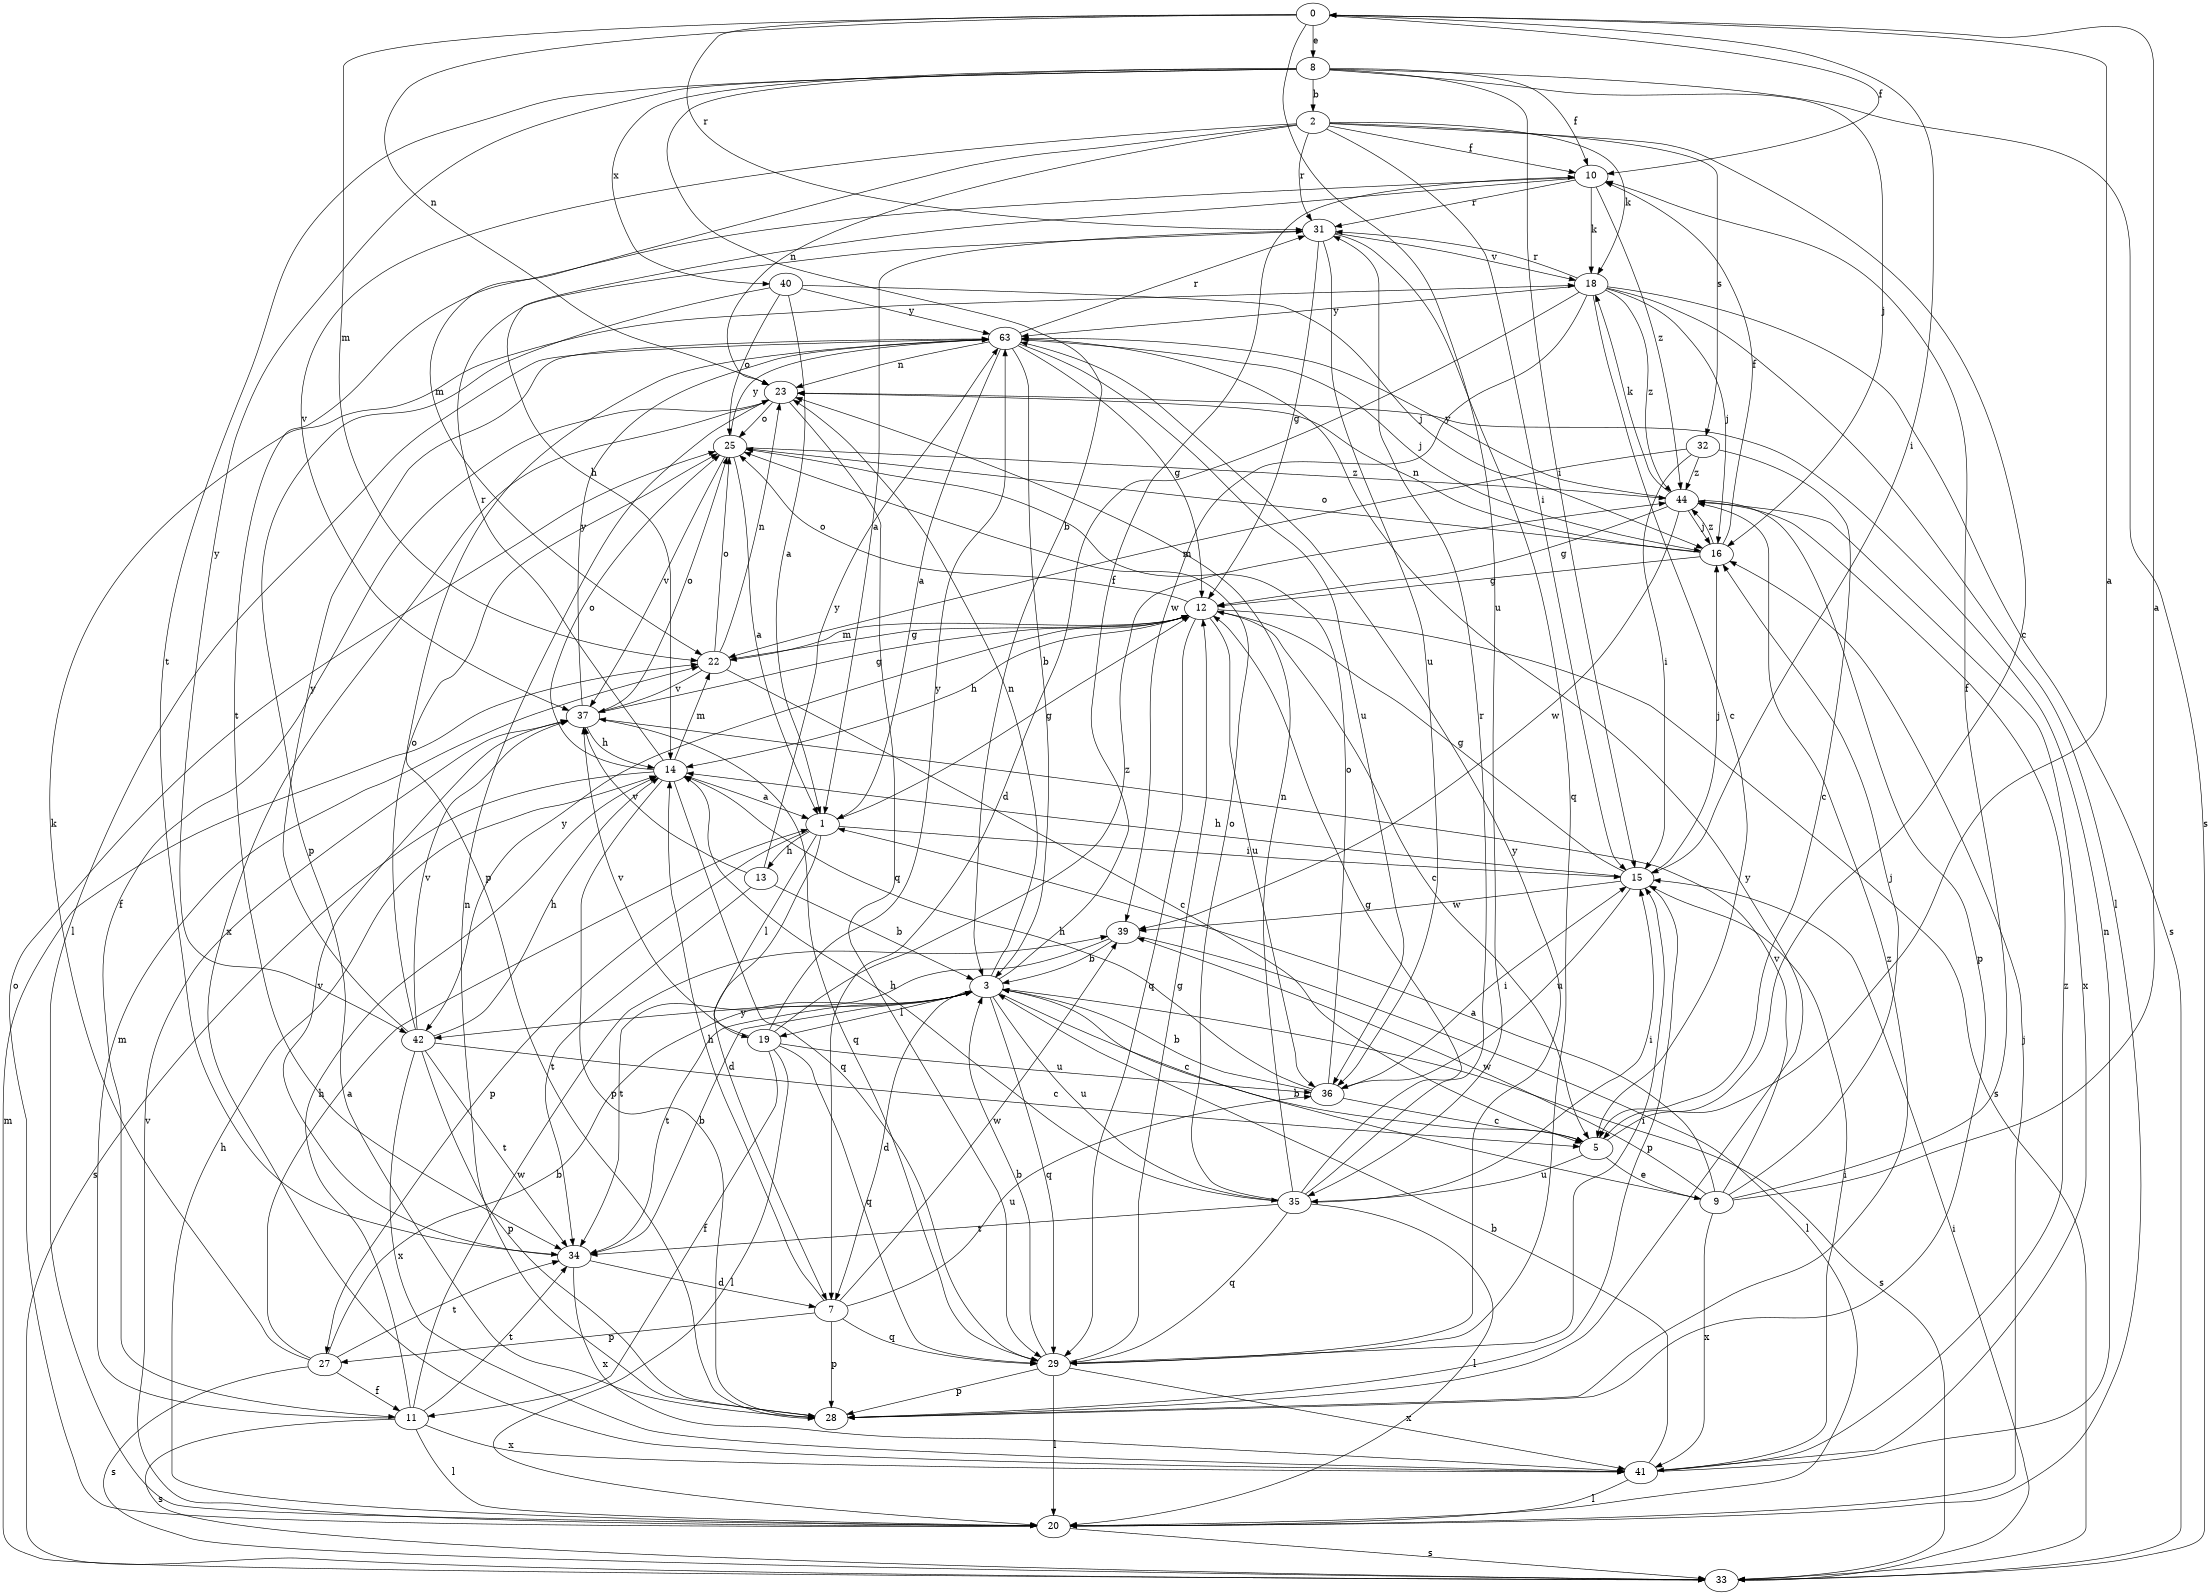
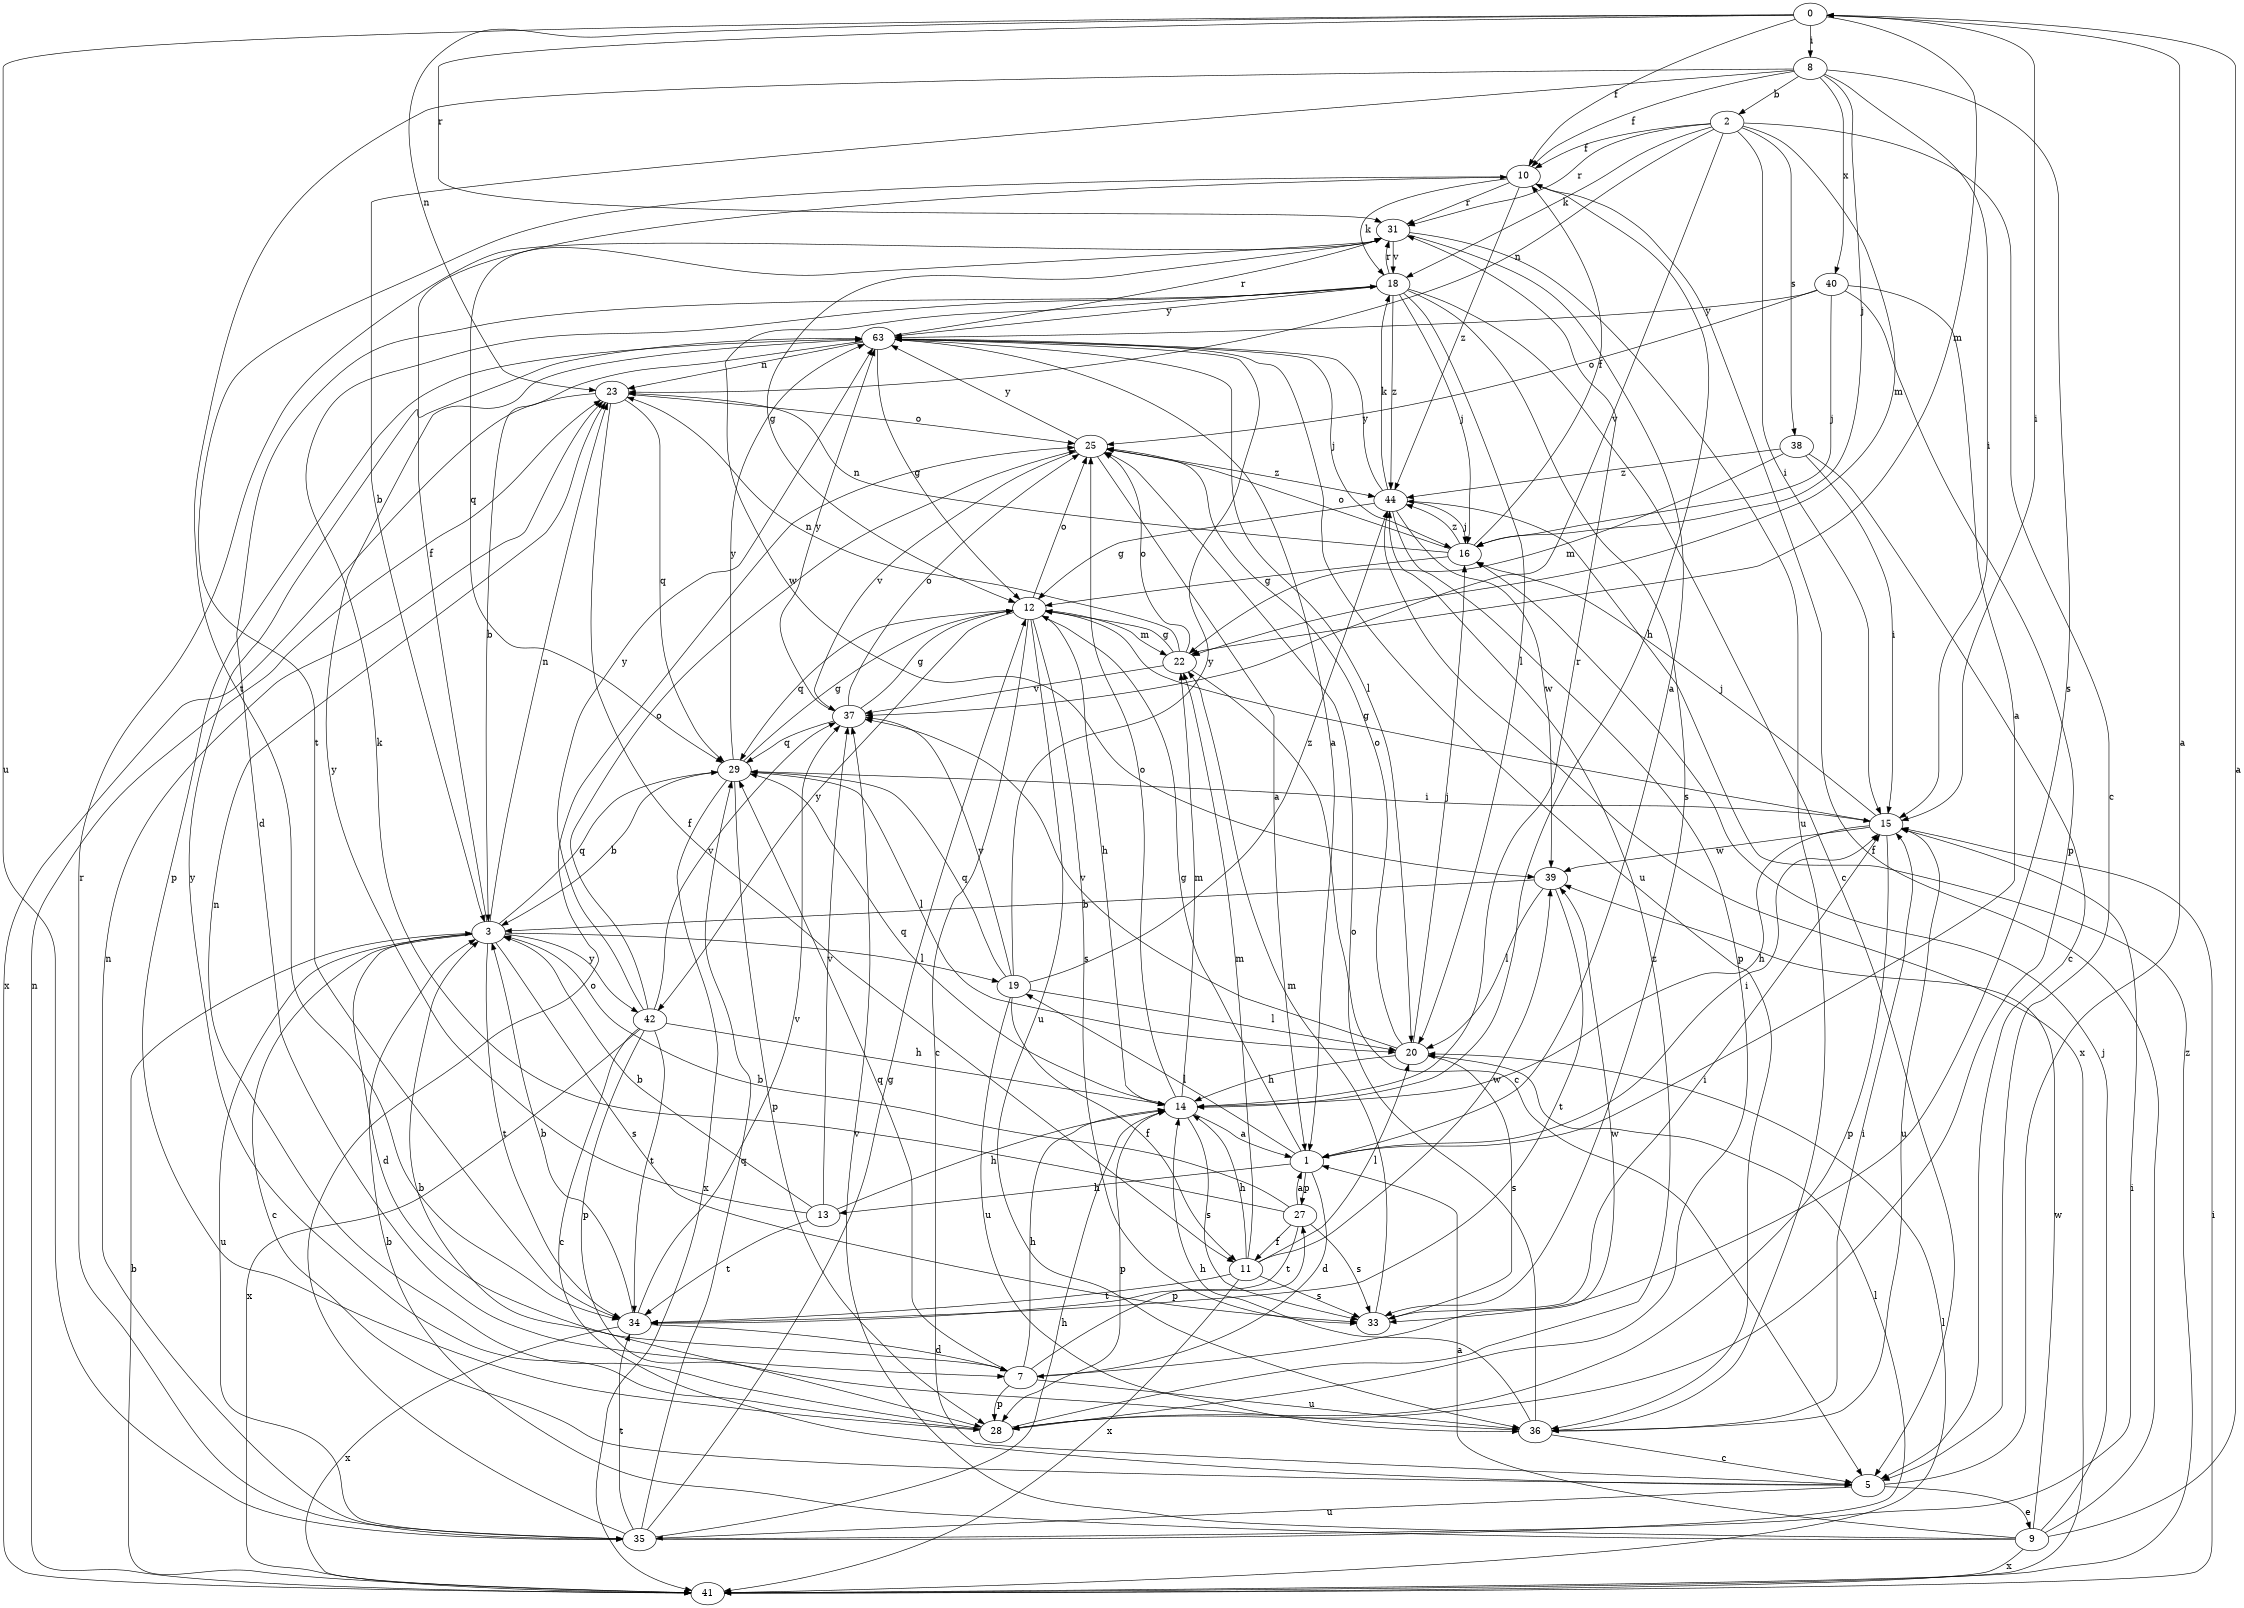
(1316, 41) -> (1812, 41)
(365, 245) -> none
(1703, 446) -> (1797, 446)
(612, 755) -> (1003, 1148)
